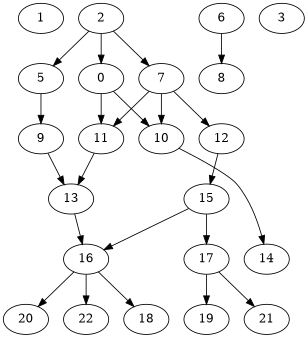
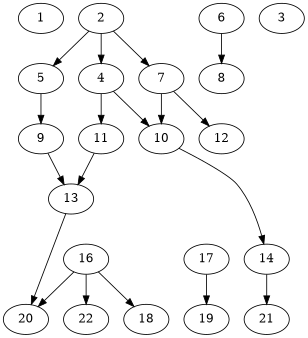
(101, 79) -> (101, 79)
(135, 105) -> none
(207, 199) -> none
(78, 225) -> (50, 255)
(234, 286) -> (267, 285)
